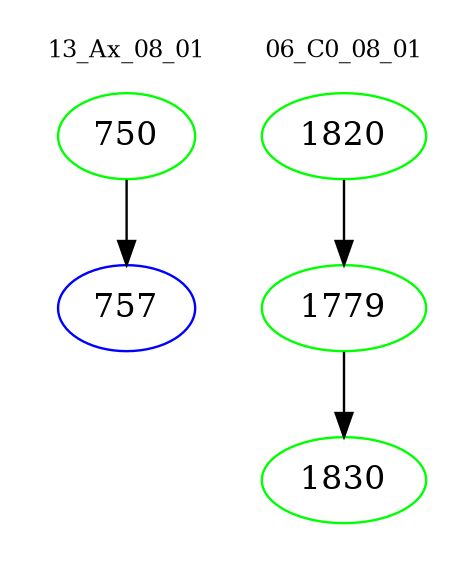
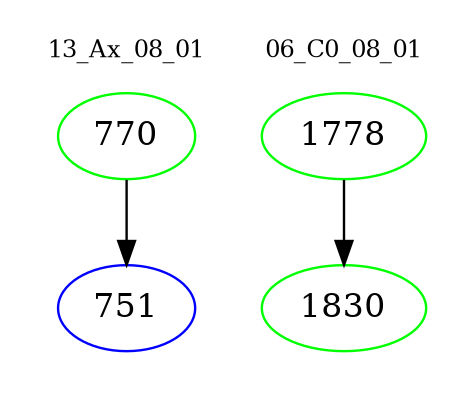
(127, 136) -> (127, 136)
(344, 136) -> none
(127, 308) -> (127, 308)
(344, 308) -> (344, 136)
